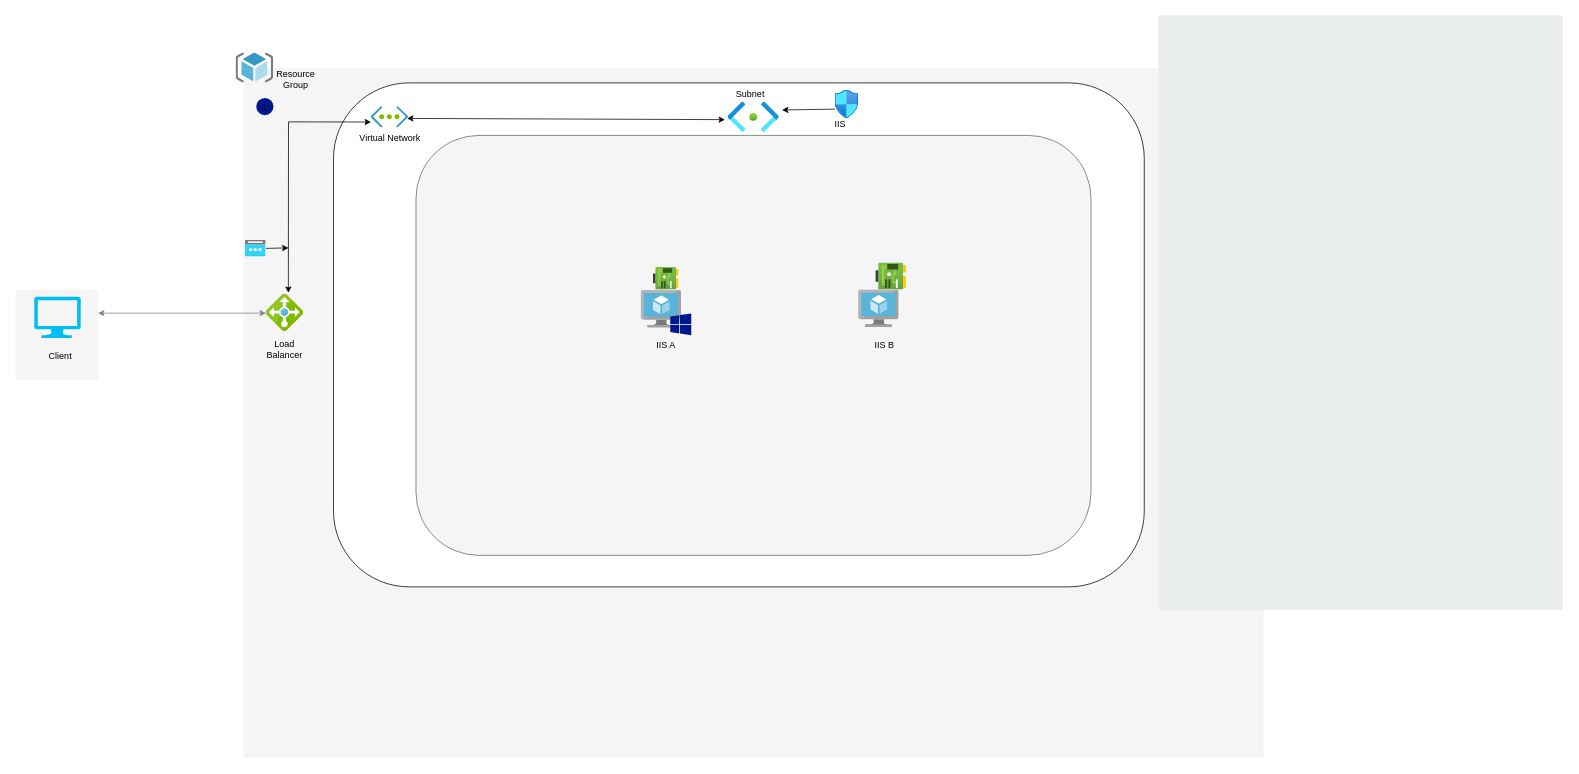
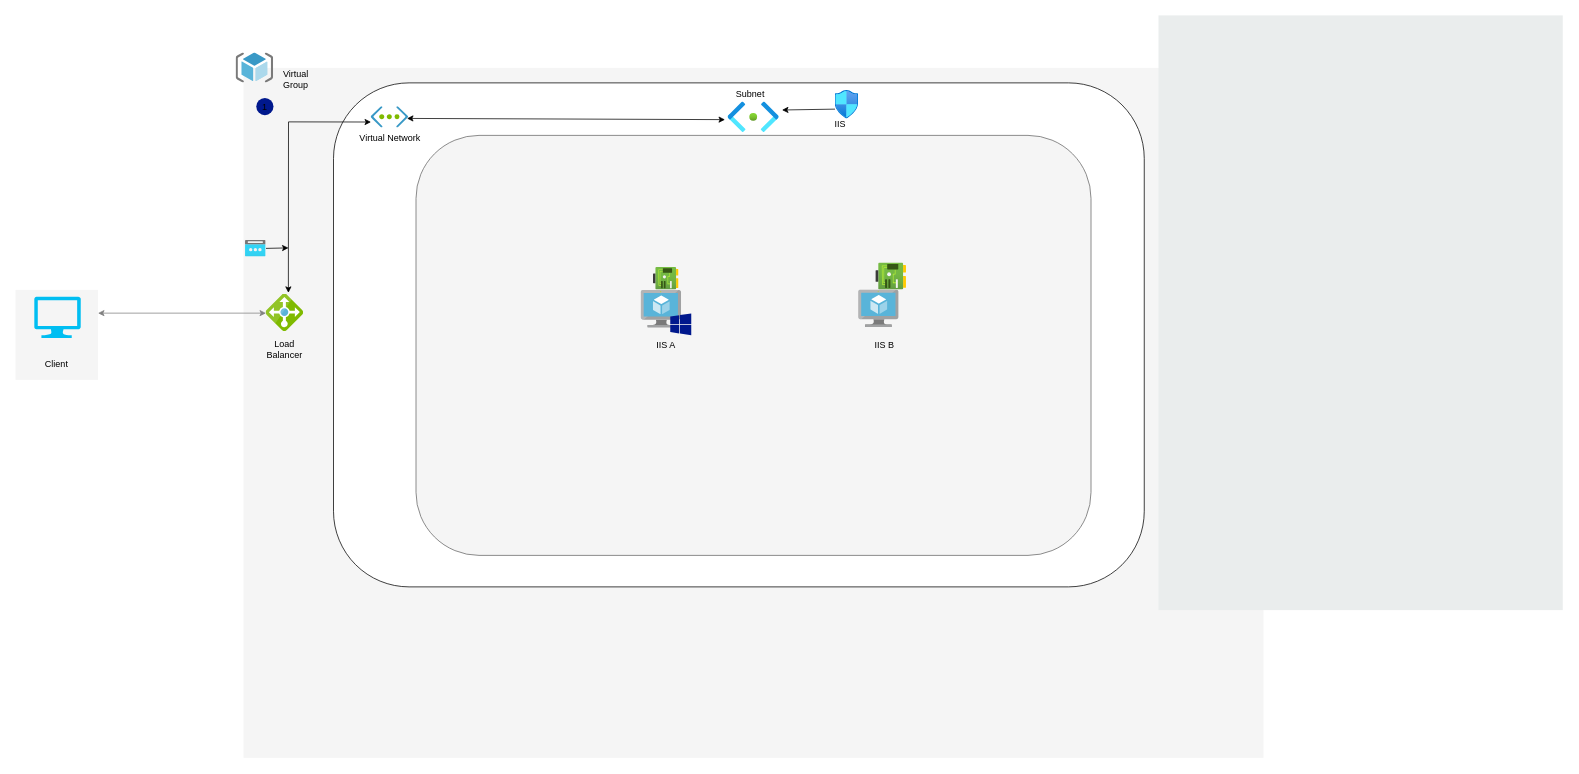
(296, 79) -> (296, 79)
(60, 357) -> (57, 364)
